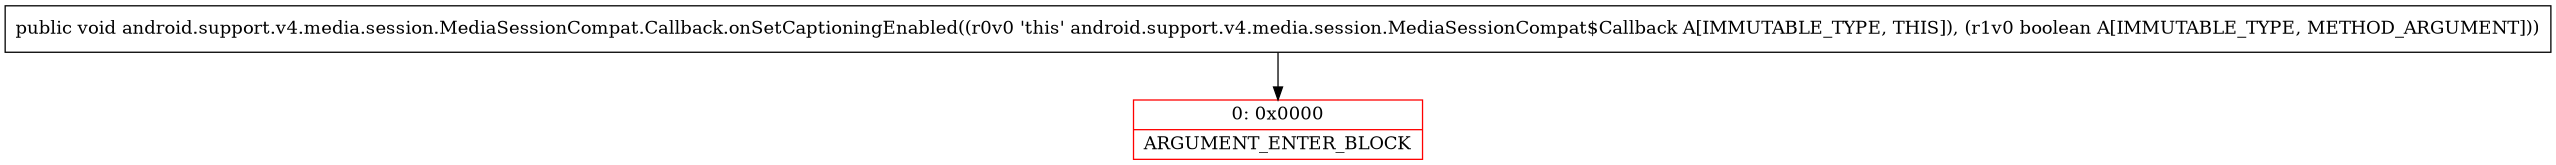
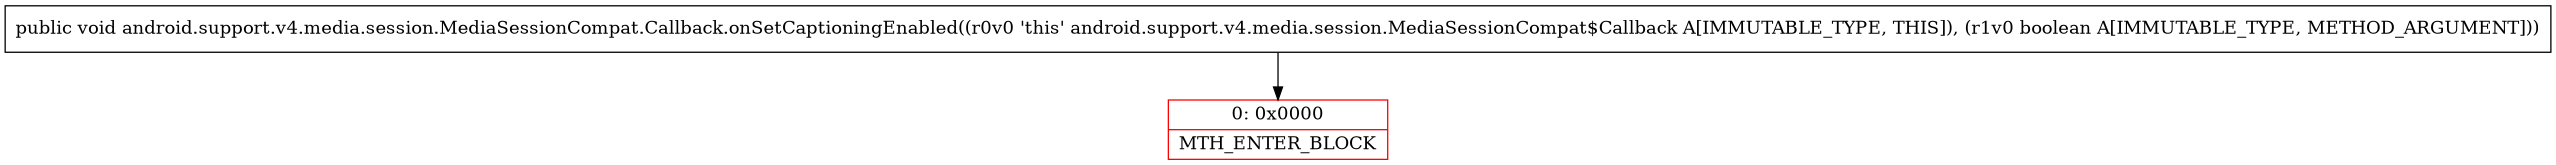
(1278, 144) -> (1278, 144)
